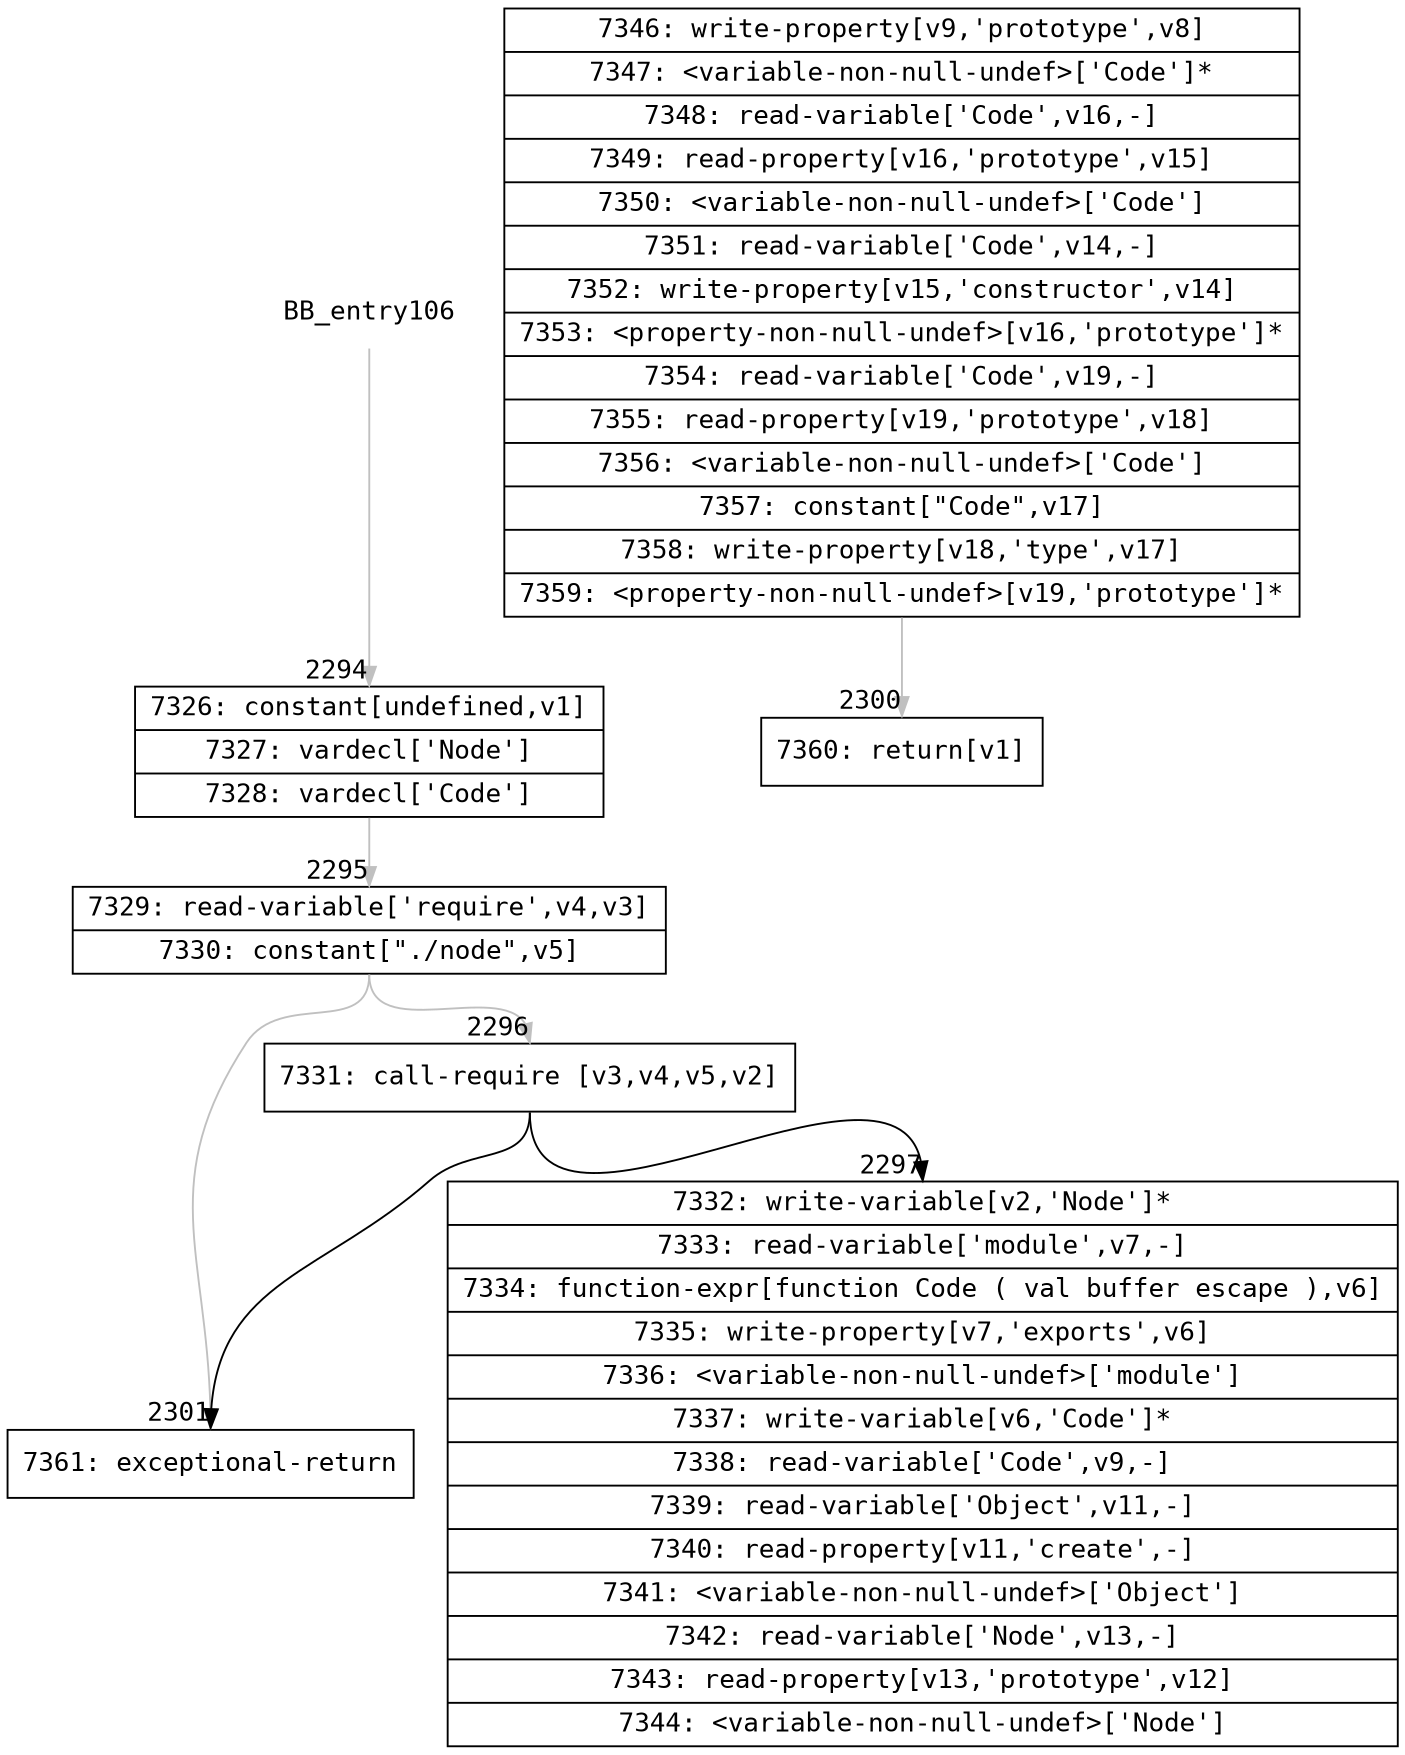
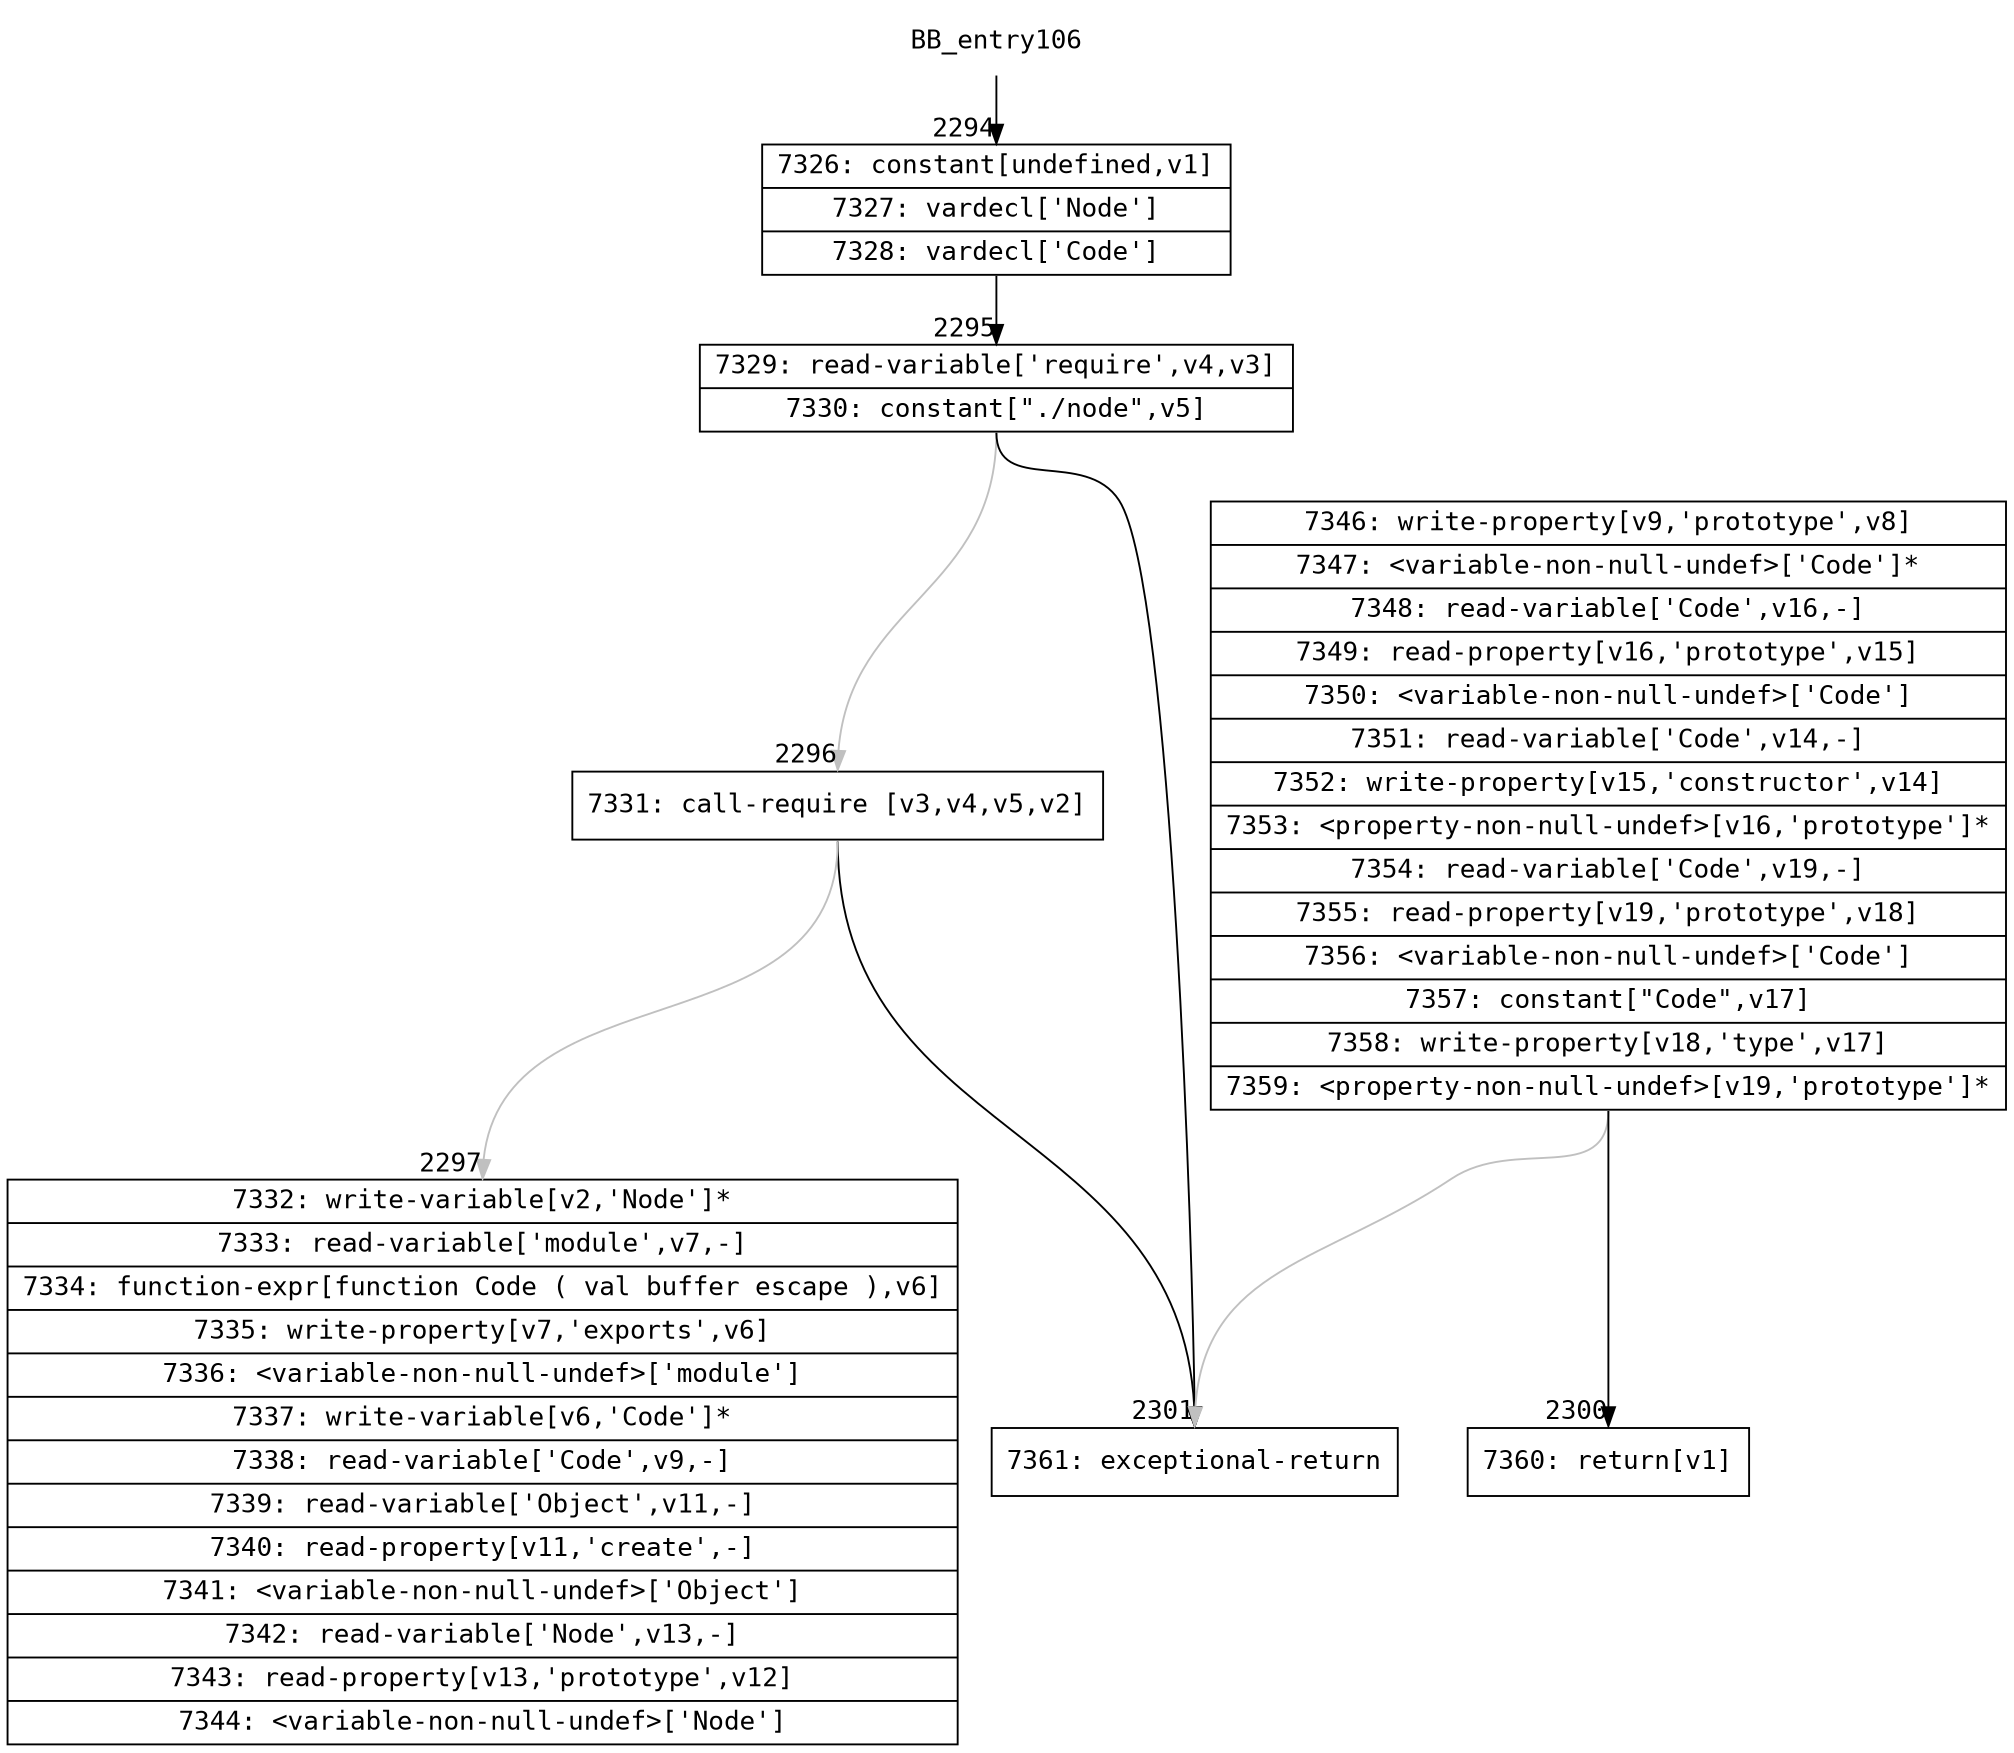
(369, 507) -> (996, 100)
(902, 657) -> (1608, 1259)
(369, 842) -> (996, 300)
(200, 1145) -> (1172, 875)
(717, 1149) -> (669, 1007)
none -> (1376, 1222)
